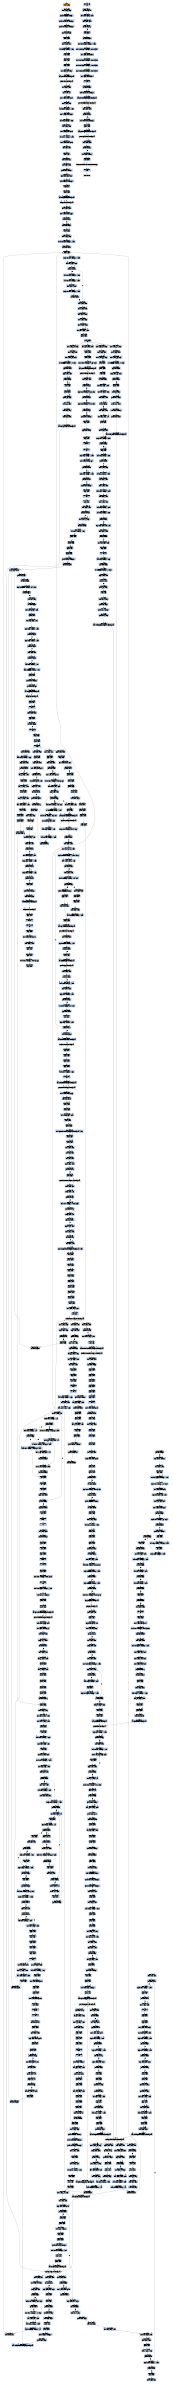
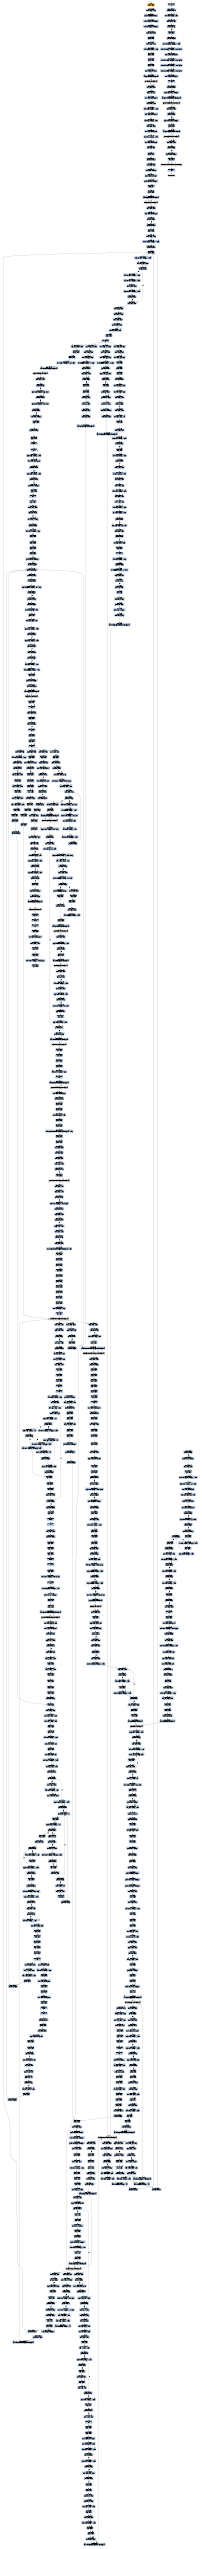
none -> (82, 2382)
